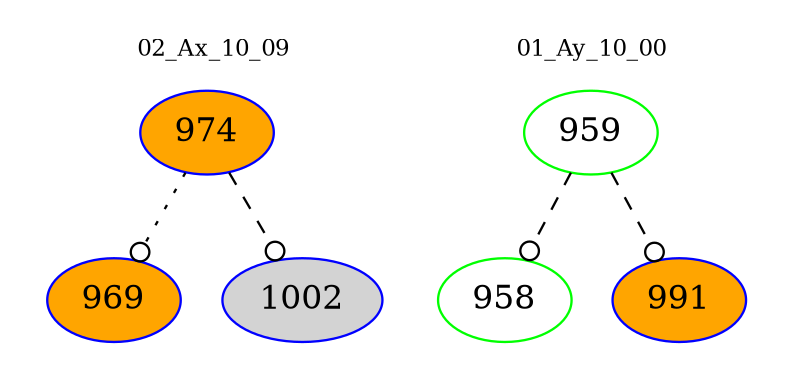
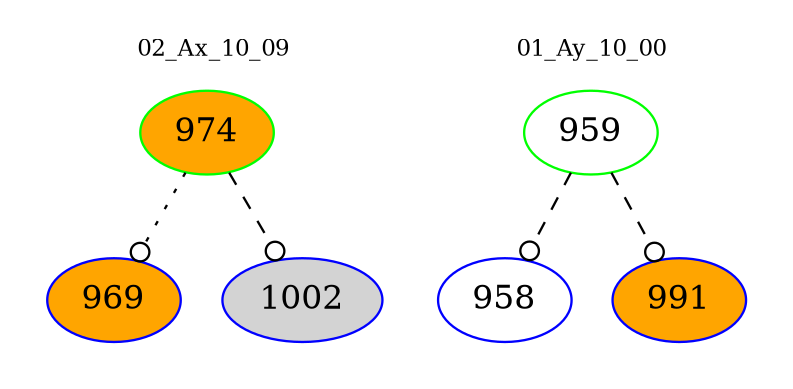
(207, 133) -> (207, 133)
(505, 300) -> (505, 300)
